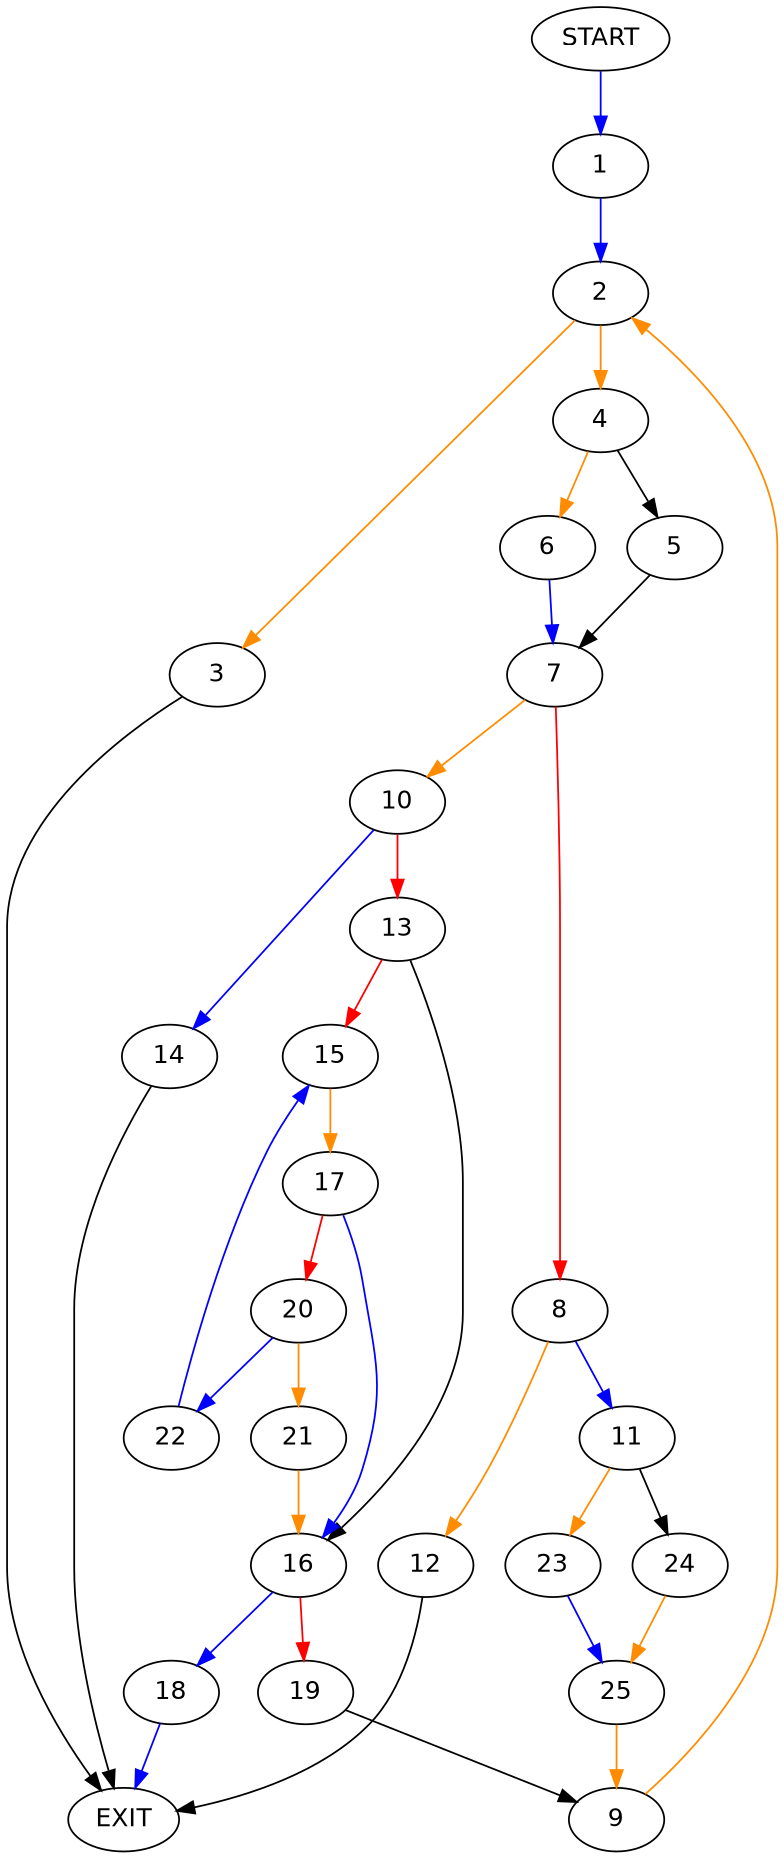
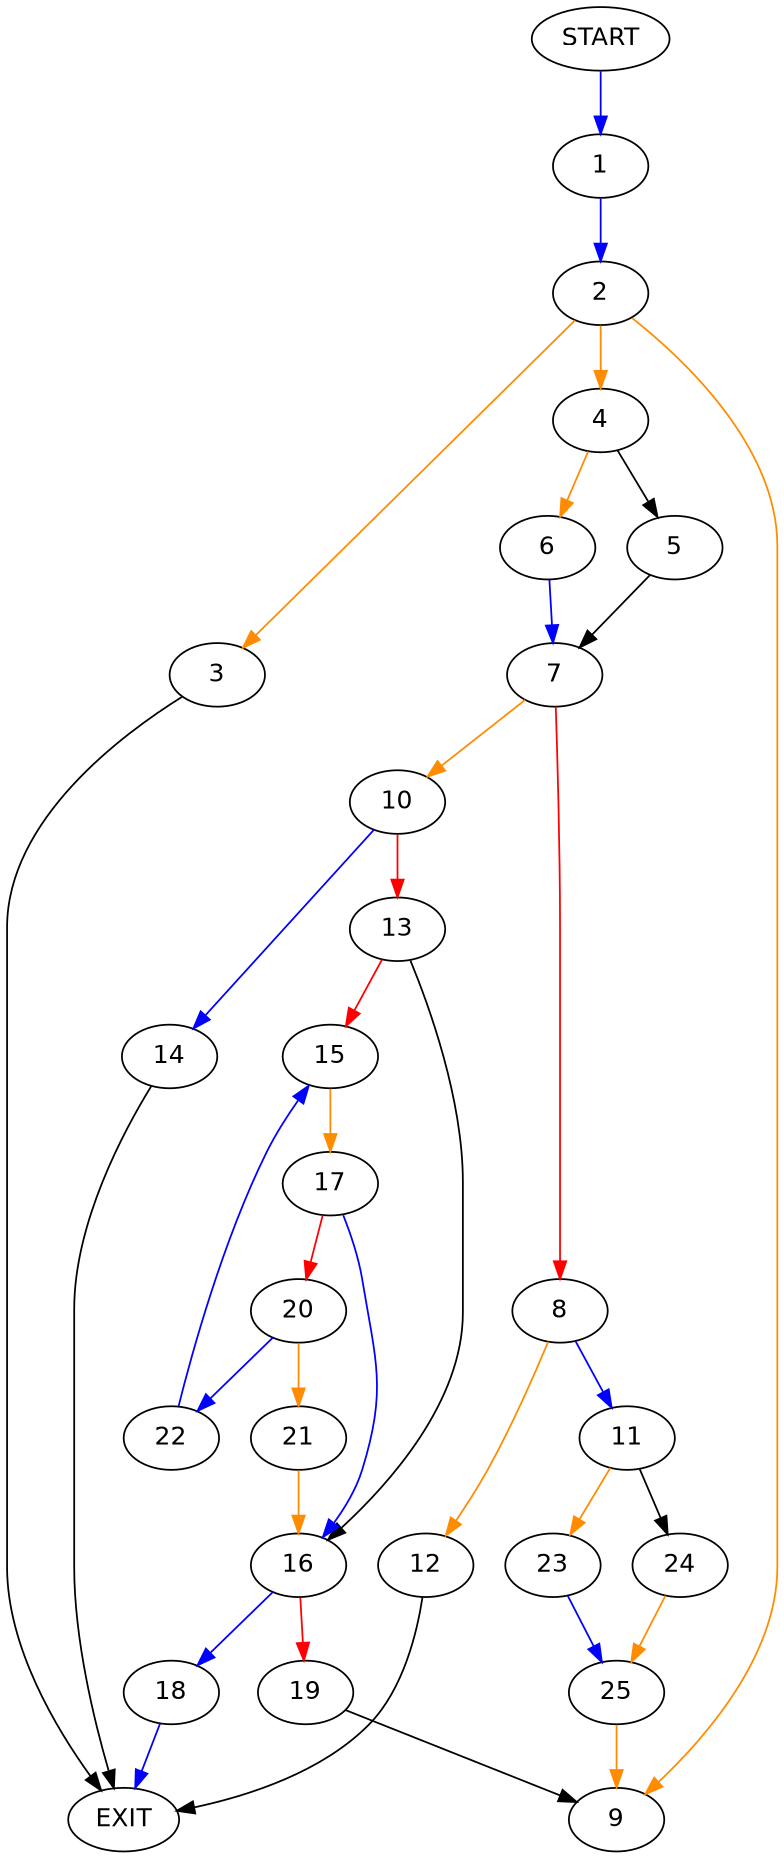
(777, 1061) -> (777, 1043)
